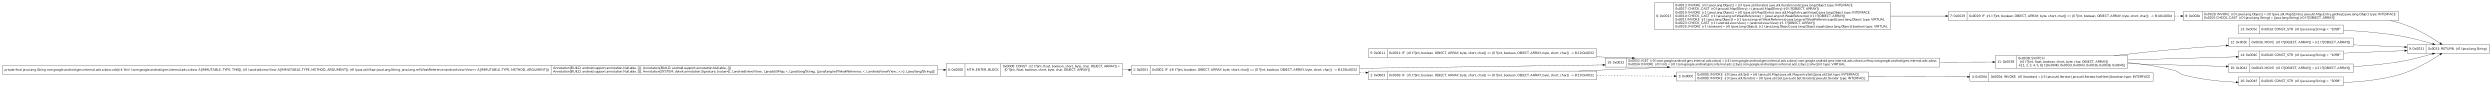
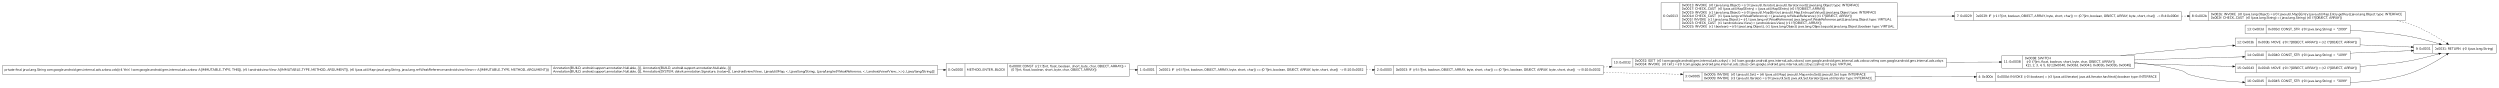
(2416, 30) -> (2423, 30)
(1483, 53) -> none
(1481, 67) -> none
(1623, 69) -> (1606, 67)
(983, 70) -> (986, 70)
